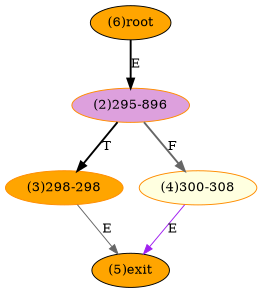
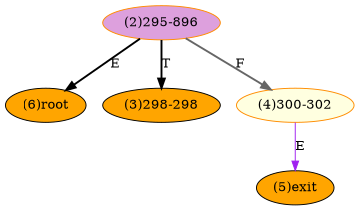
(131, 59) -> (107, 62)
(64, 188) -> (162, 105)
(198, 188) -> (295, 105)
(95, 226) -> none
